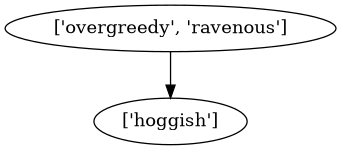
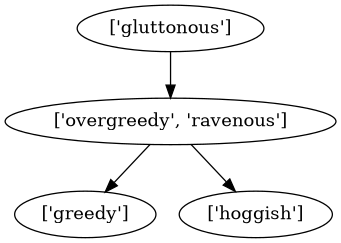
none -> (171, 28)
none -> (85, 214)
